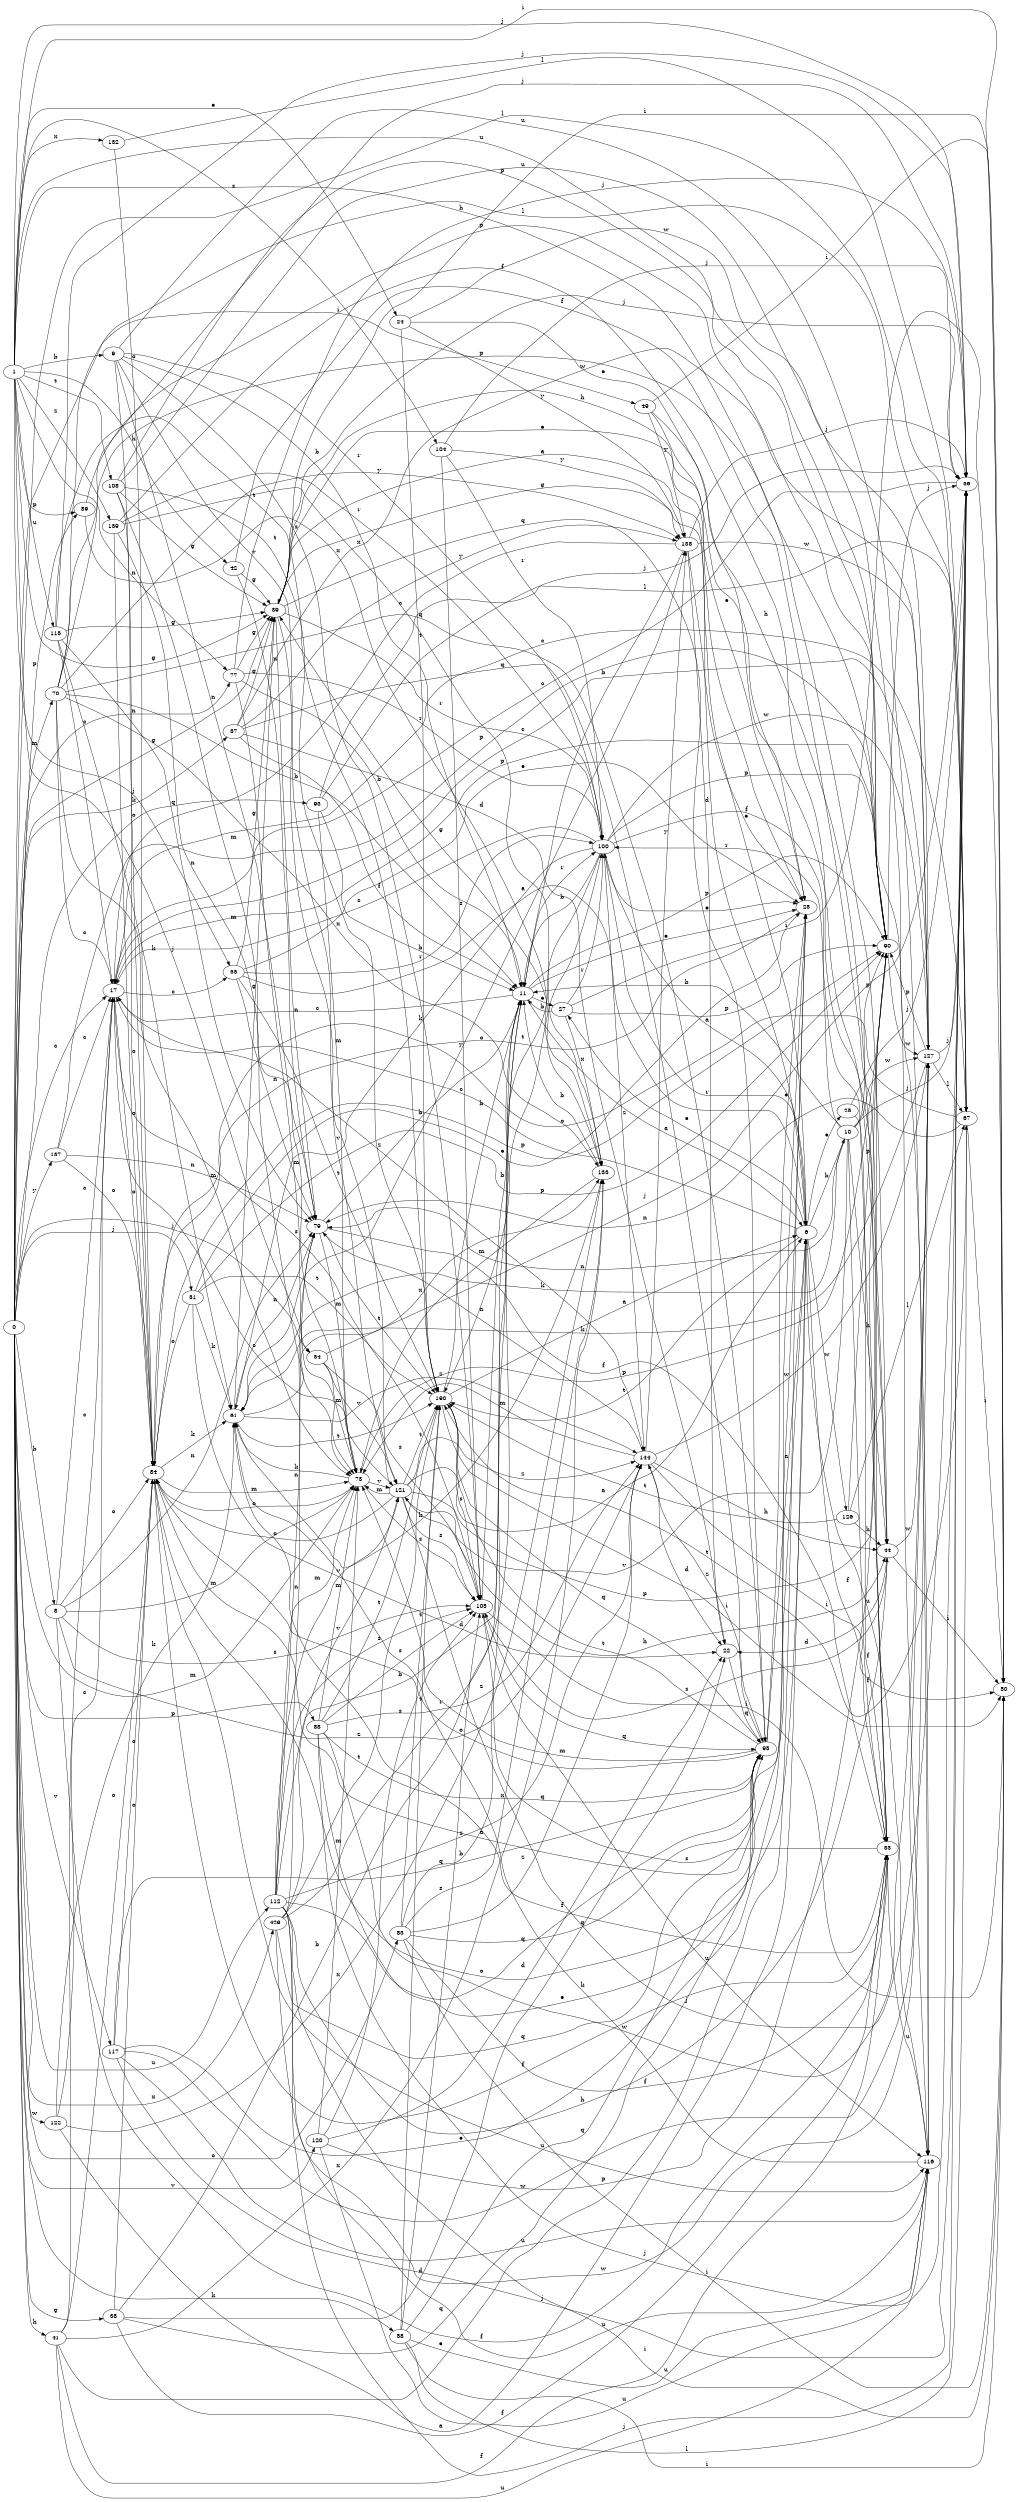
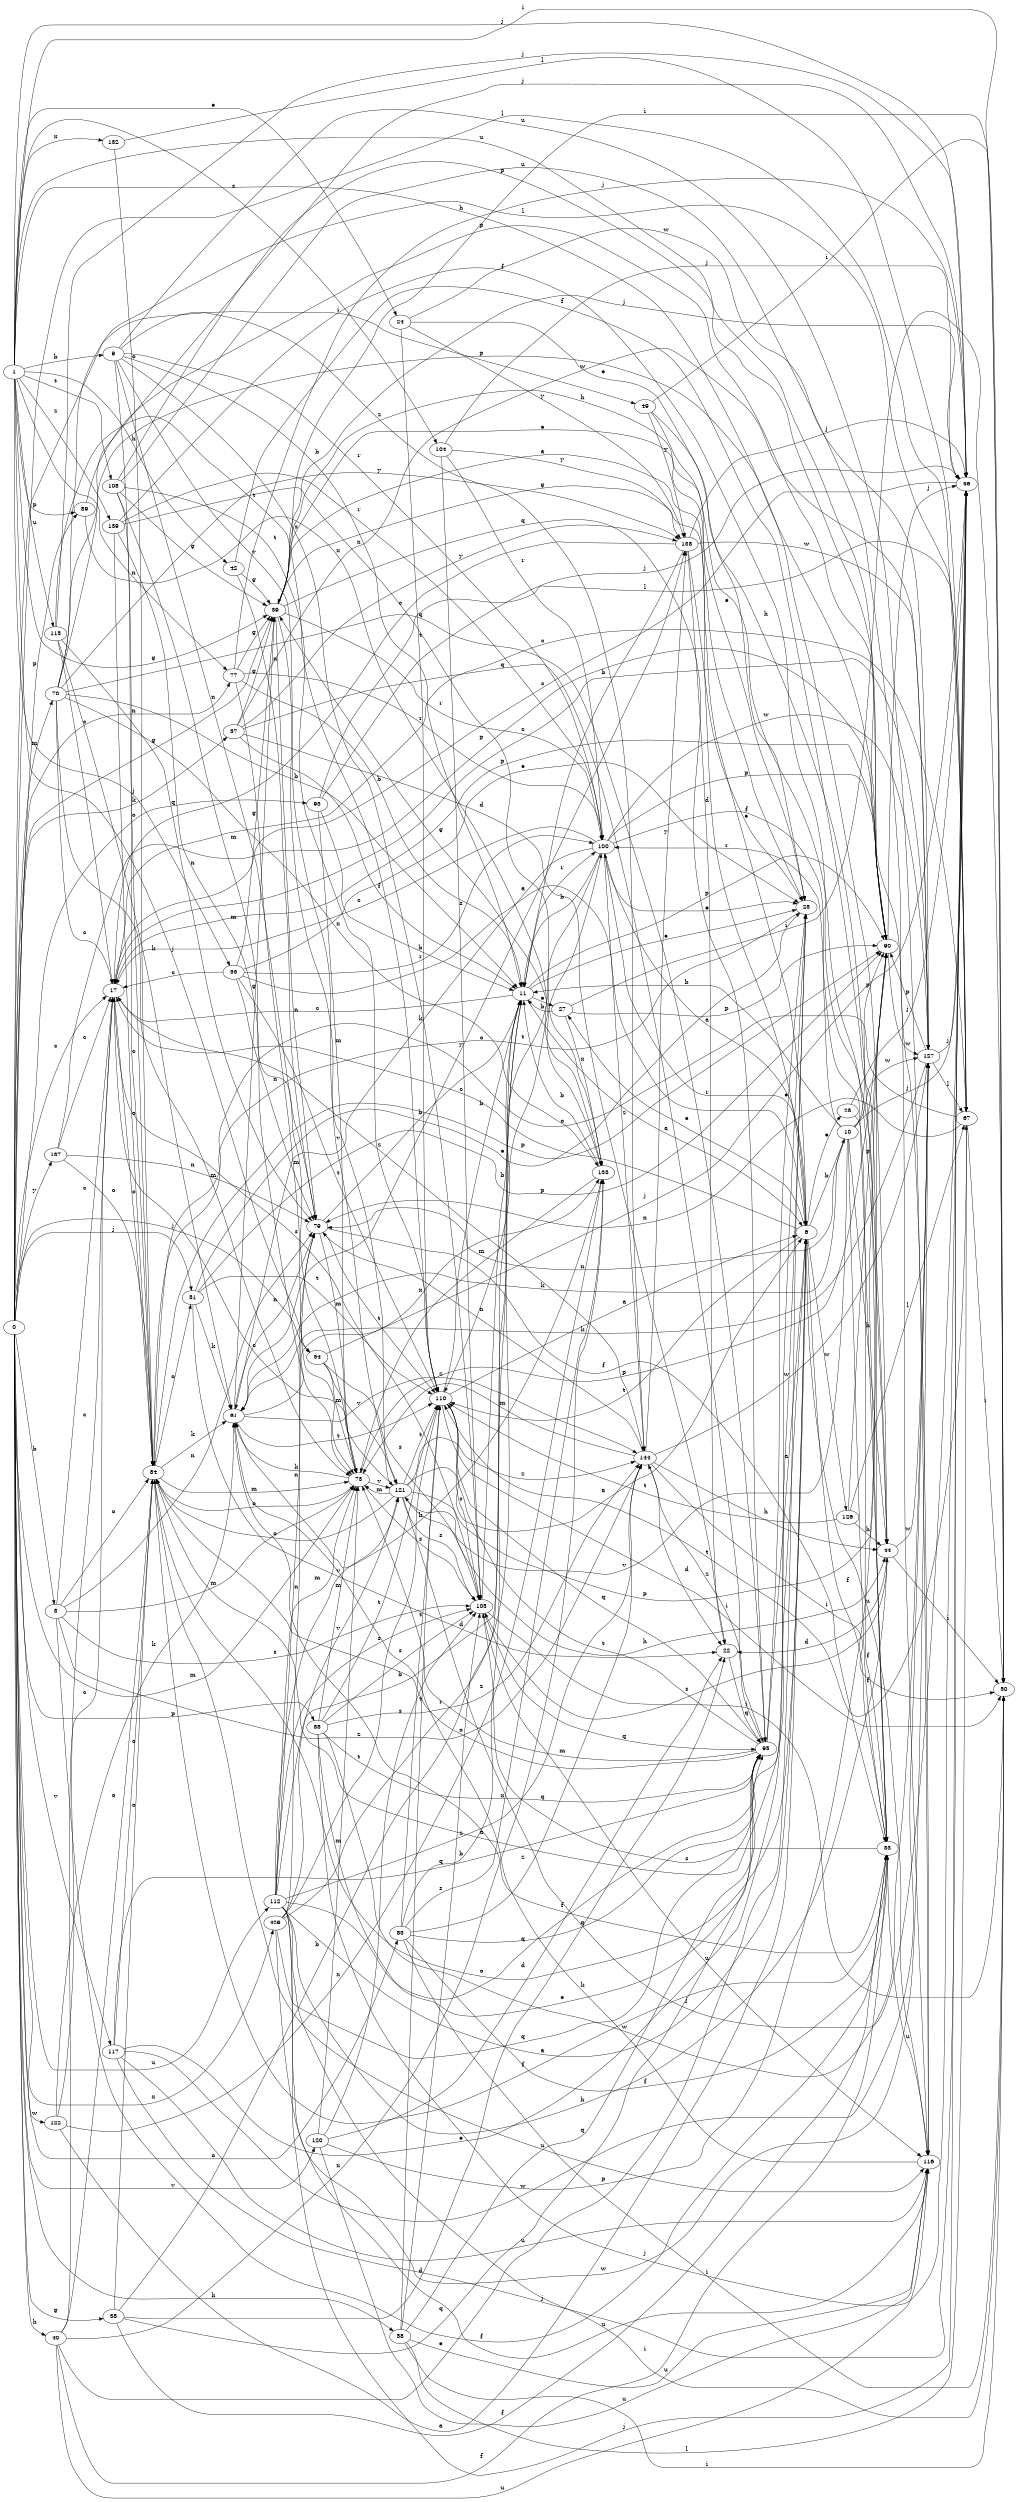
(164, 626) -> none
none -> (620, 727)
(595, 933) -> none
(175, 995) -> (175, 976)
(168, 1370) -> (173, 1387)
(441, 1399) -> (441, 1399)
none -> (770, 1904)
(56, 2338) -> (56, 2338)
